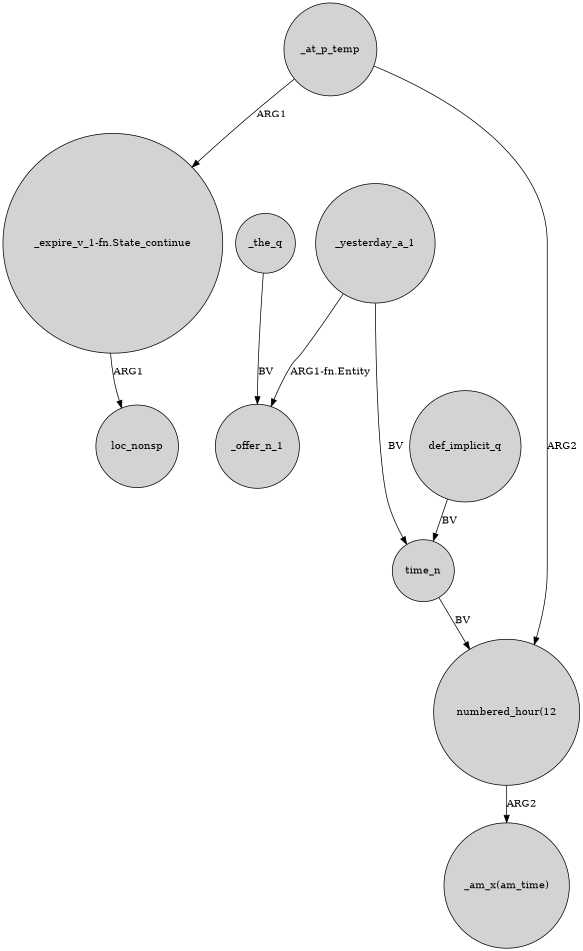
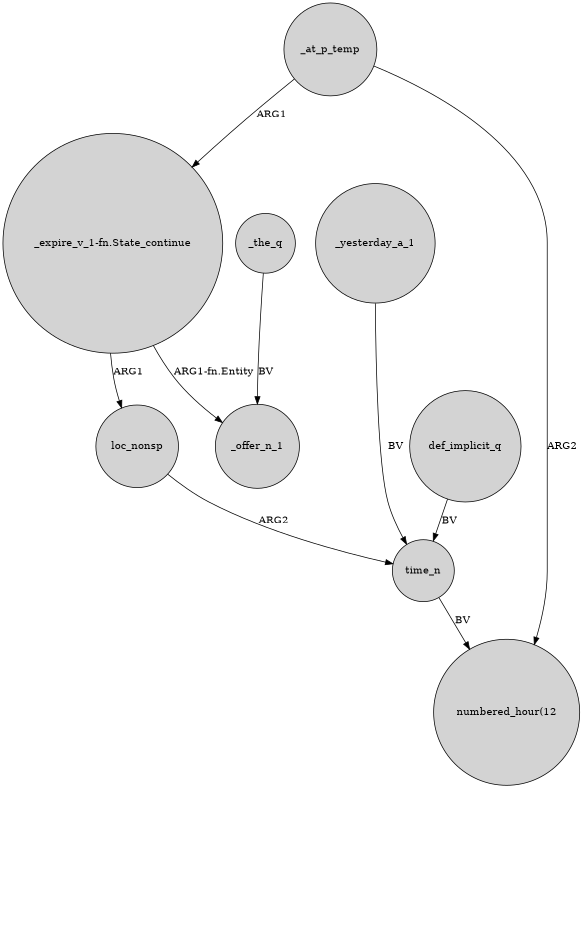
(307, 346) -> (181, 385)
none -> (272, 529)
(507, 886) -> none
